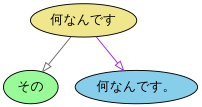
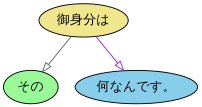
(84, 20) -> (84, 20)
